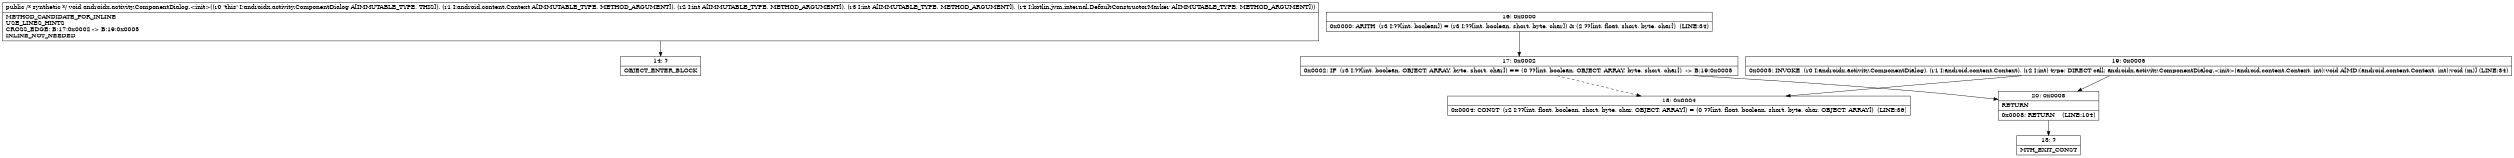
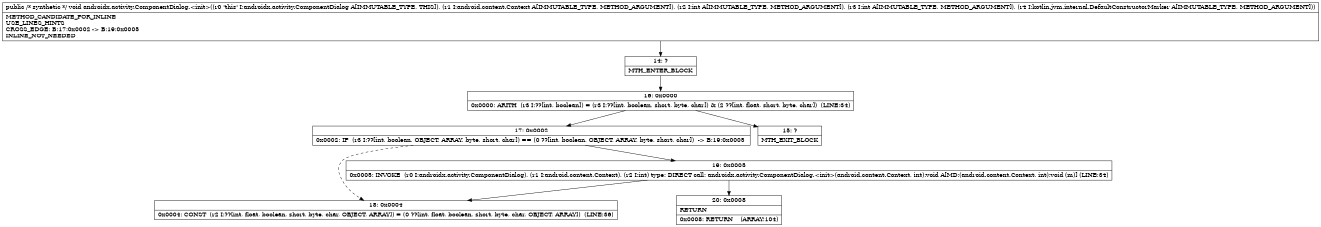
(661, 71) -> (661, 71)
none -> (661, 81)
(1844, 86) -> (628, 153)
(2049, 115) -> (729, 220)
(2049, 126) -> (725, 118)
(2049, 150) -> (790, 140)
